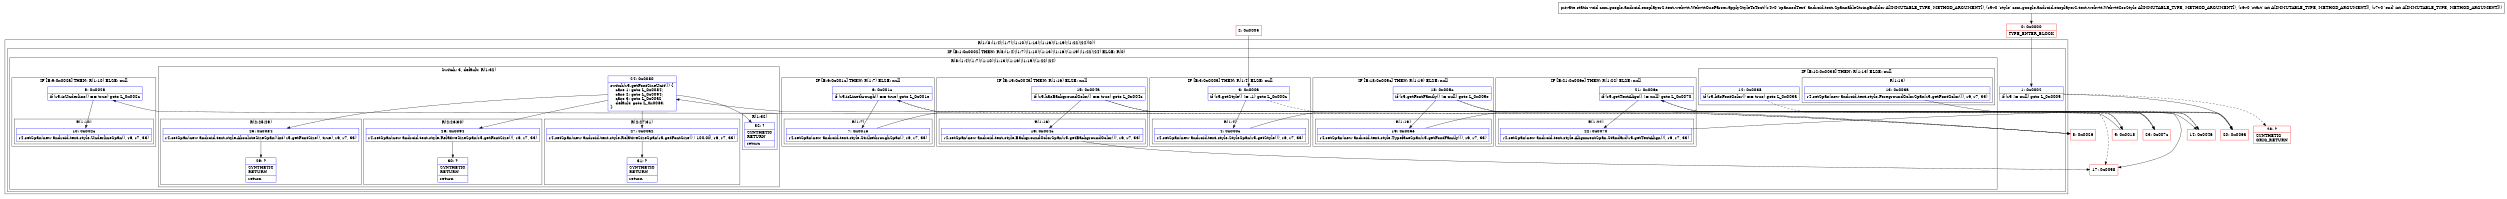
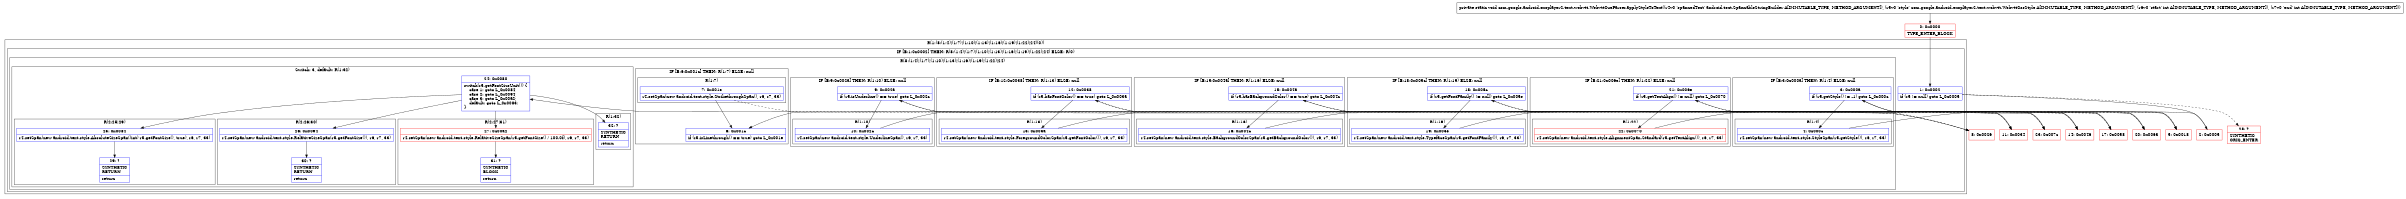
(2151, 99) -> (2138, 104)
(1652, 111) -> (1695, 111)
(1862, 111) -> (1806, 112)
(1471, 112) -> (1350, 112)
(1512, 112) -> (1467, 112)
(1696, 112) -> (2021, 112)
(869, 115) -> (723, 114)
none -> (1056, 115)
(642, 135) -> (496, 135)
(1596, 135) -> (1630, 135)
none -> (2014, 135)
(2272, 140) -> (2244, 140)
(639, 172) -> (491, 172)
